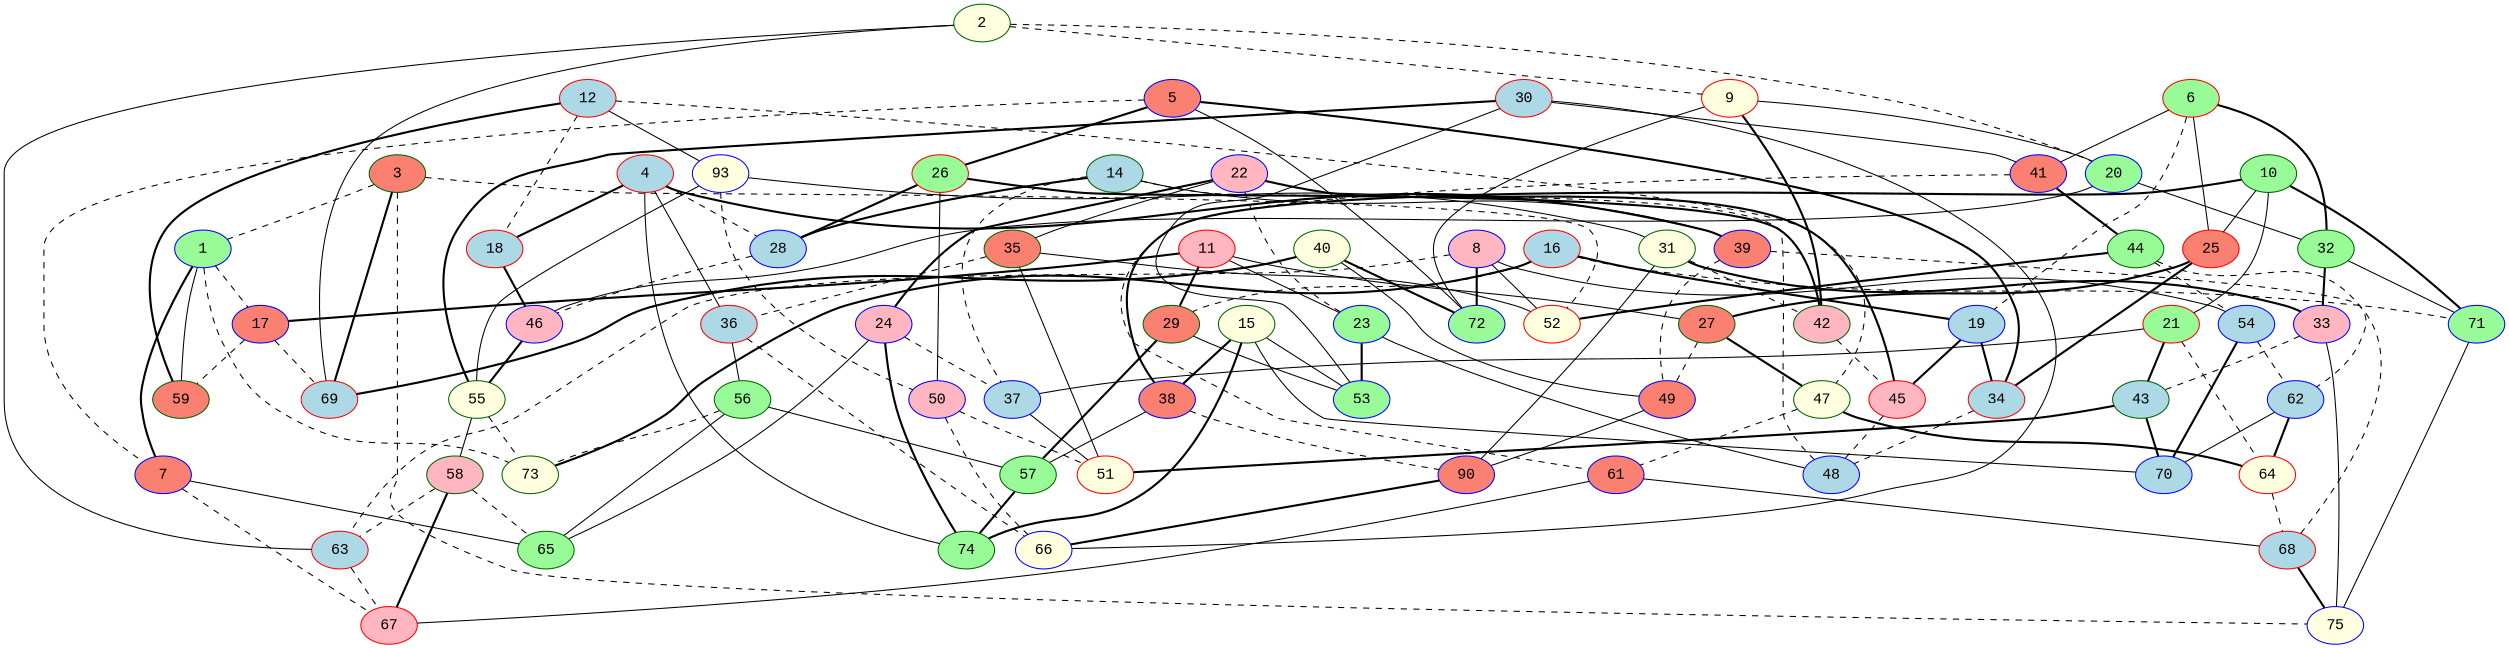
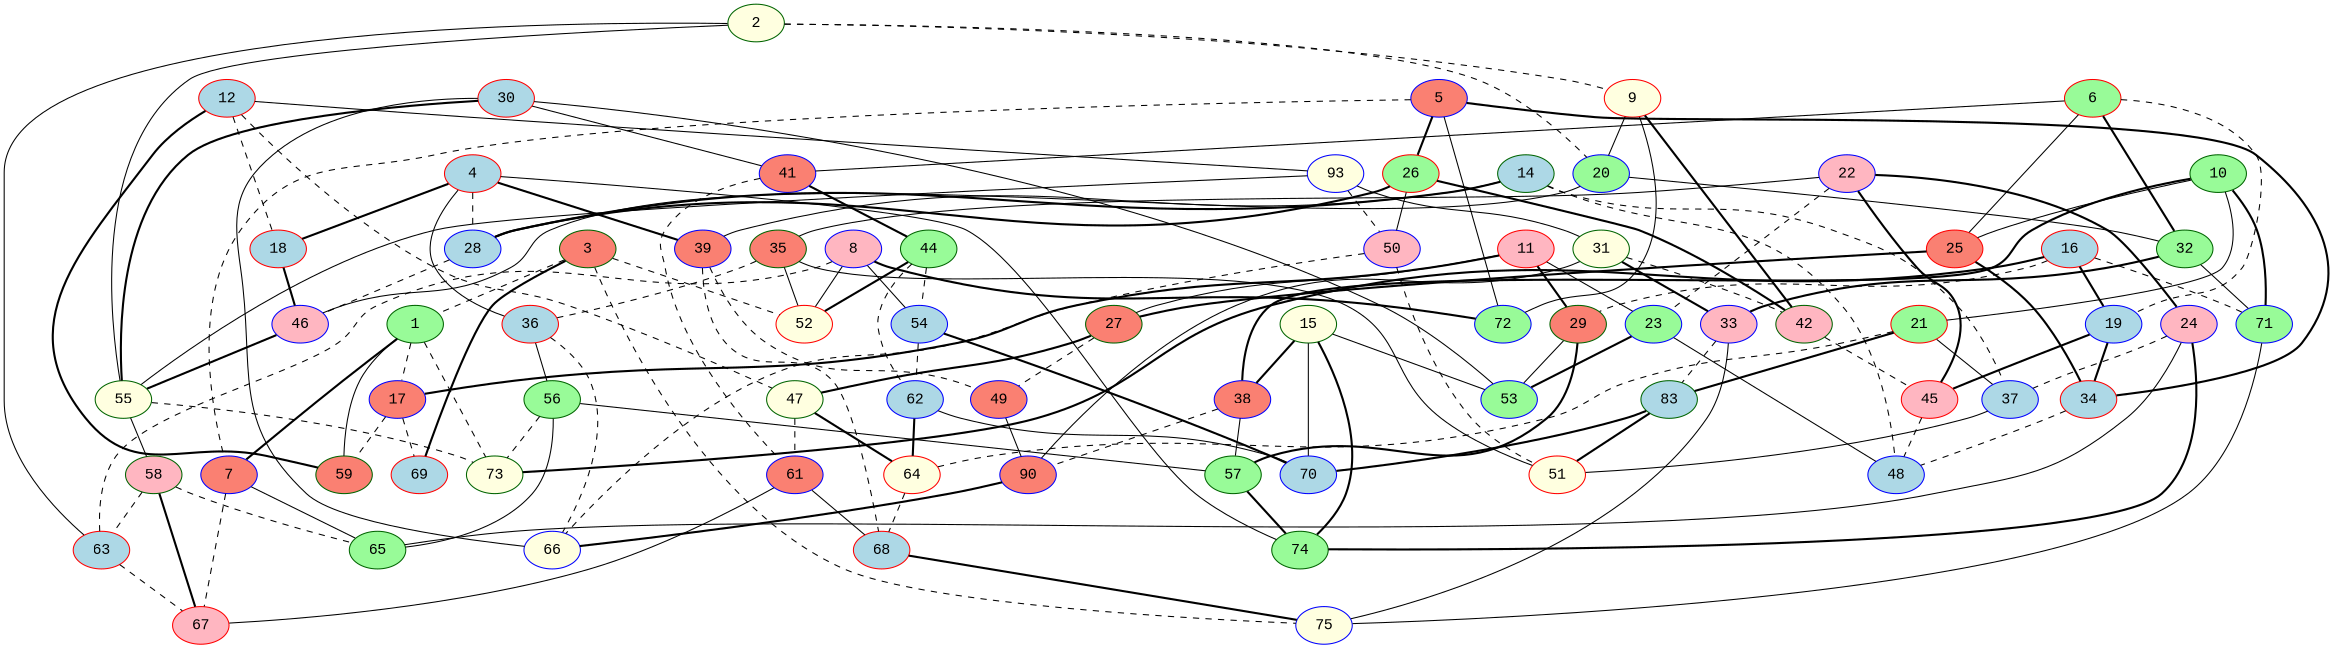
(532, 78) -> (296, 56)
(203, 249) -> (415, 324)
(1322, 249) -> none
(2141, 400) -> (1669, 400)
